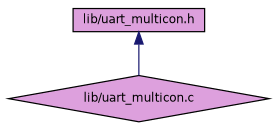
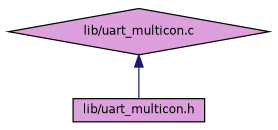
(139, 60) -> (139, 83)
